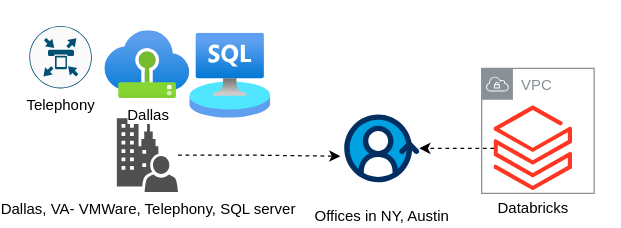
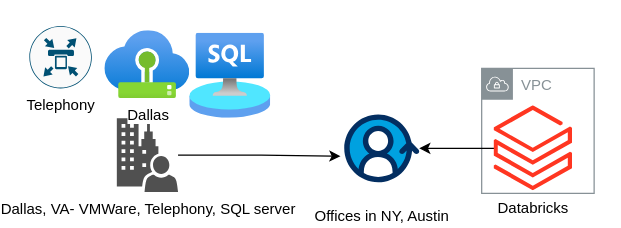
(459, 148) -> (459, 148)
(254, 155) -> (254, 155)
